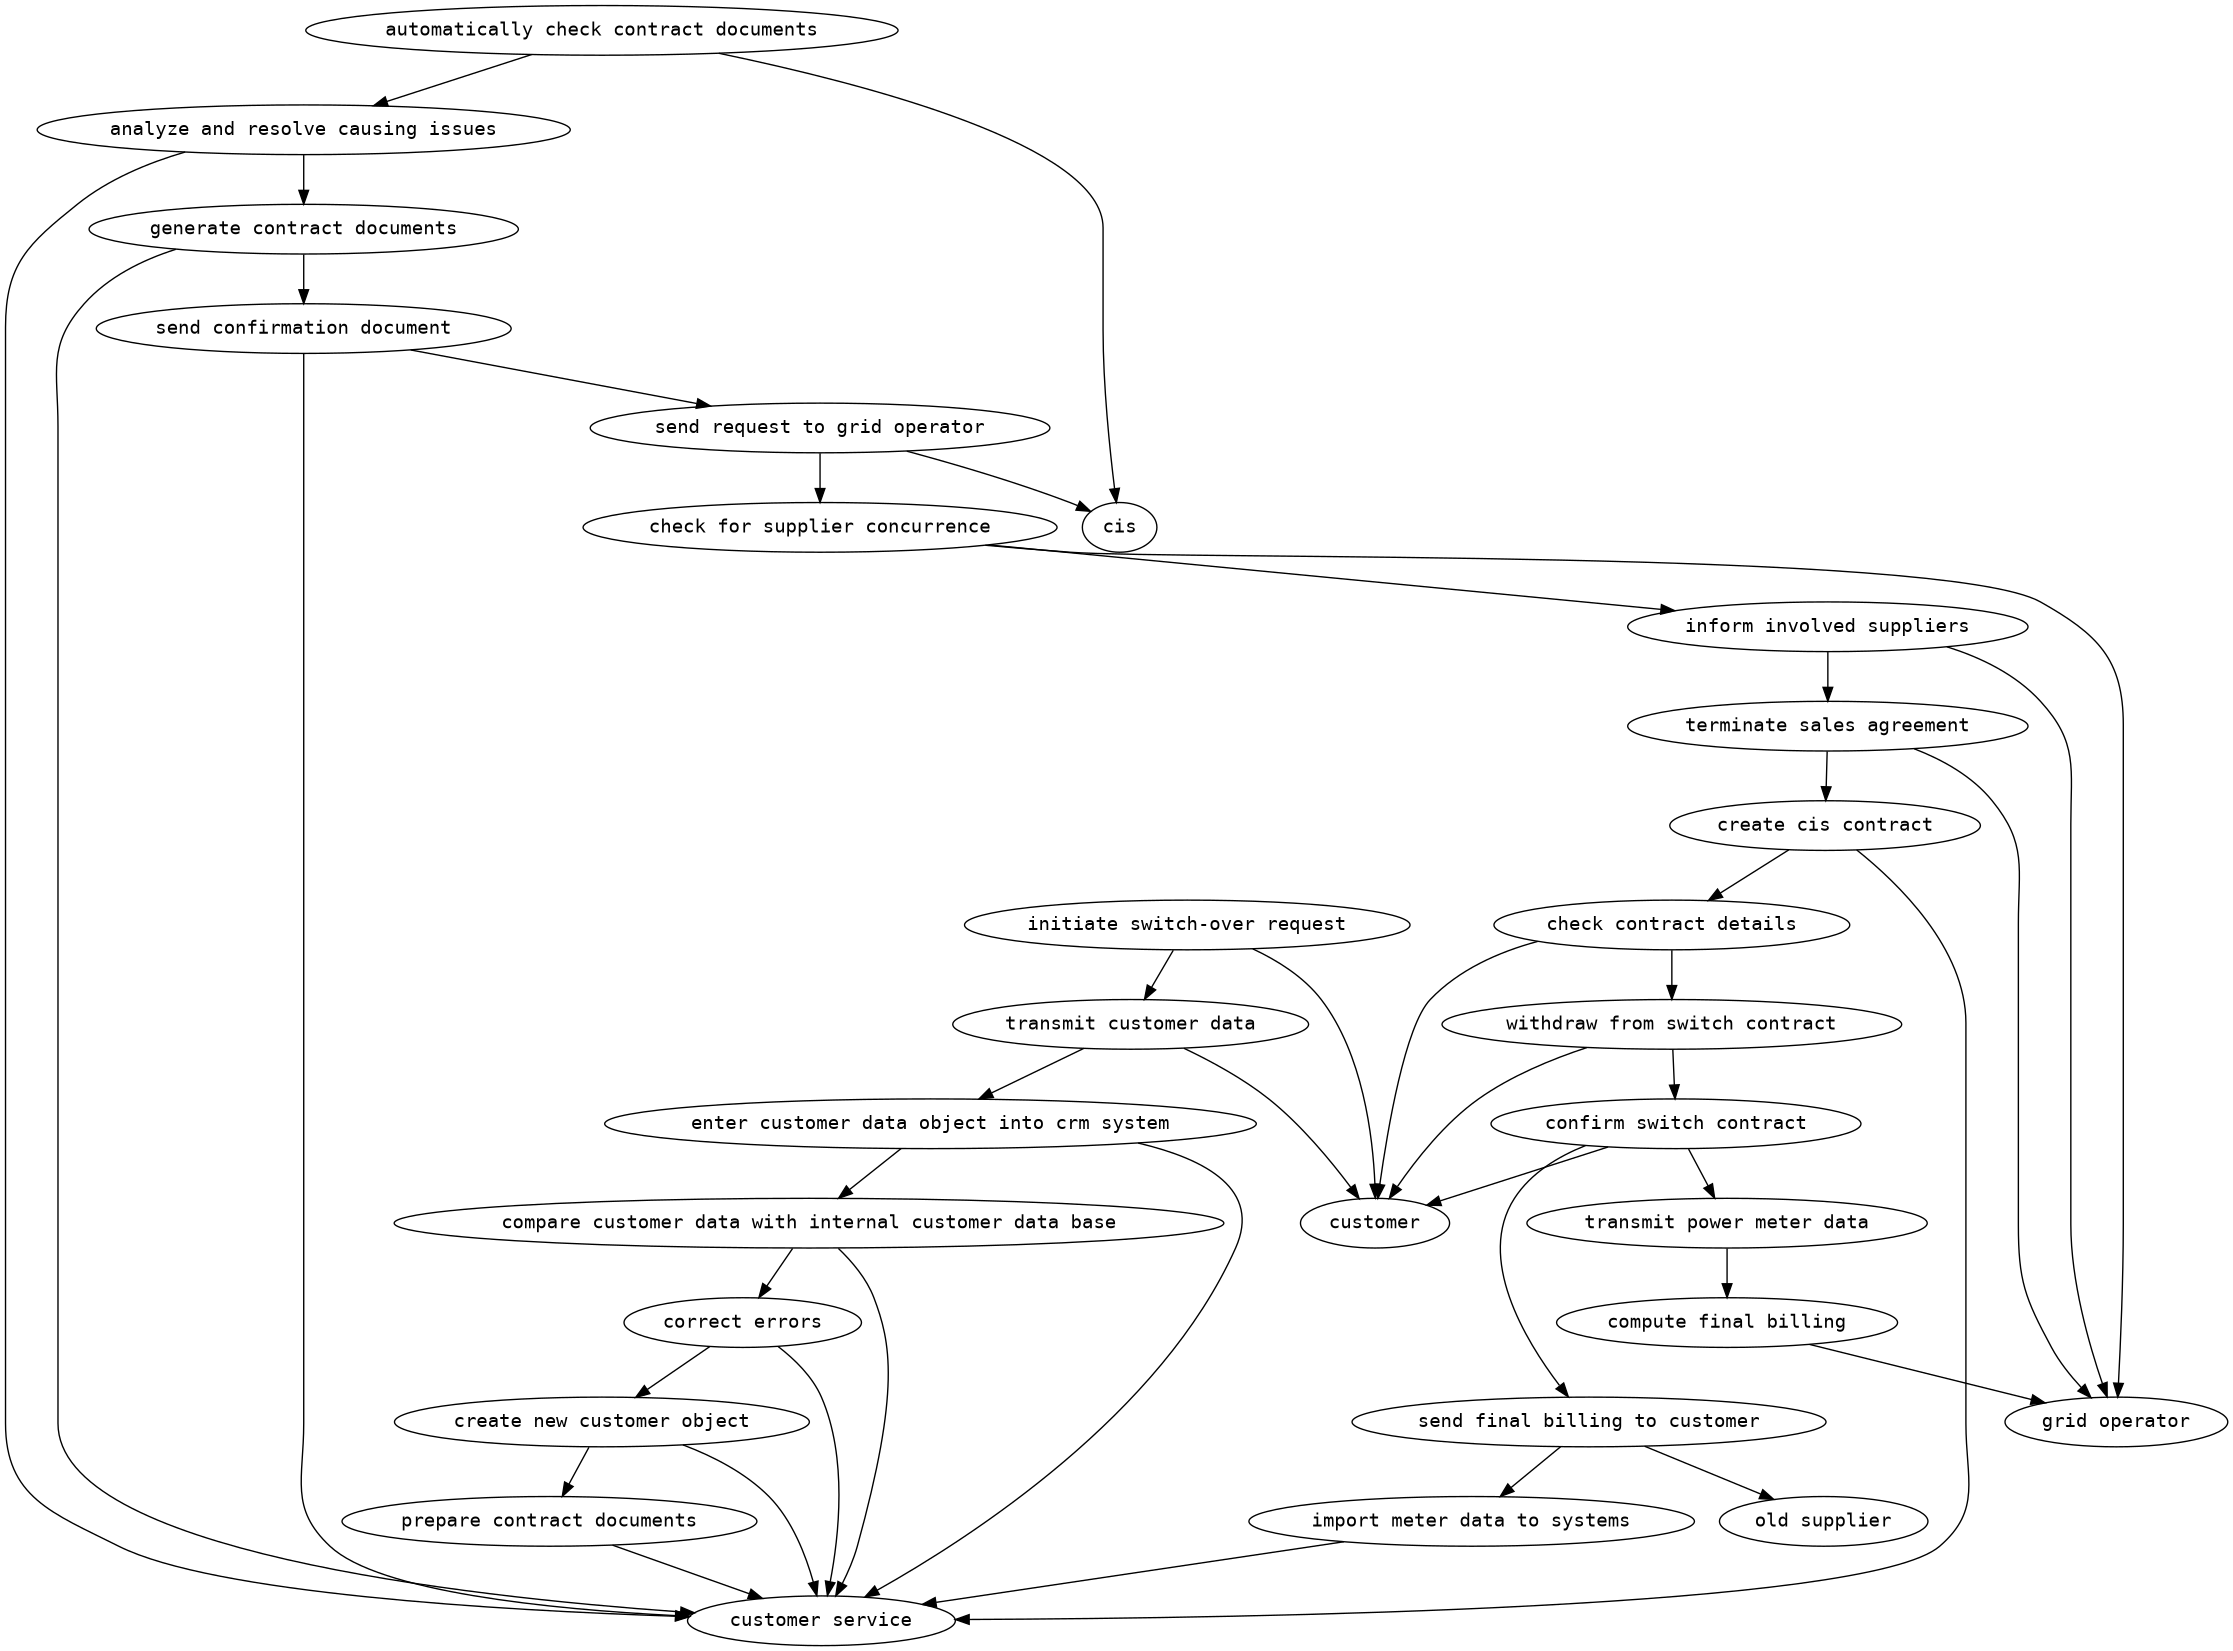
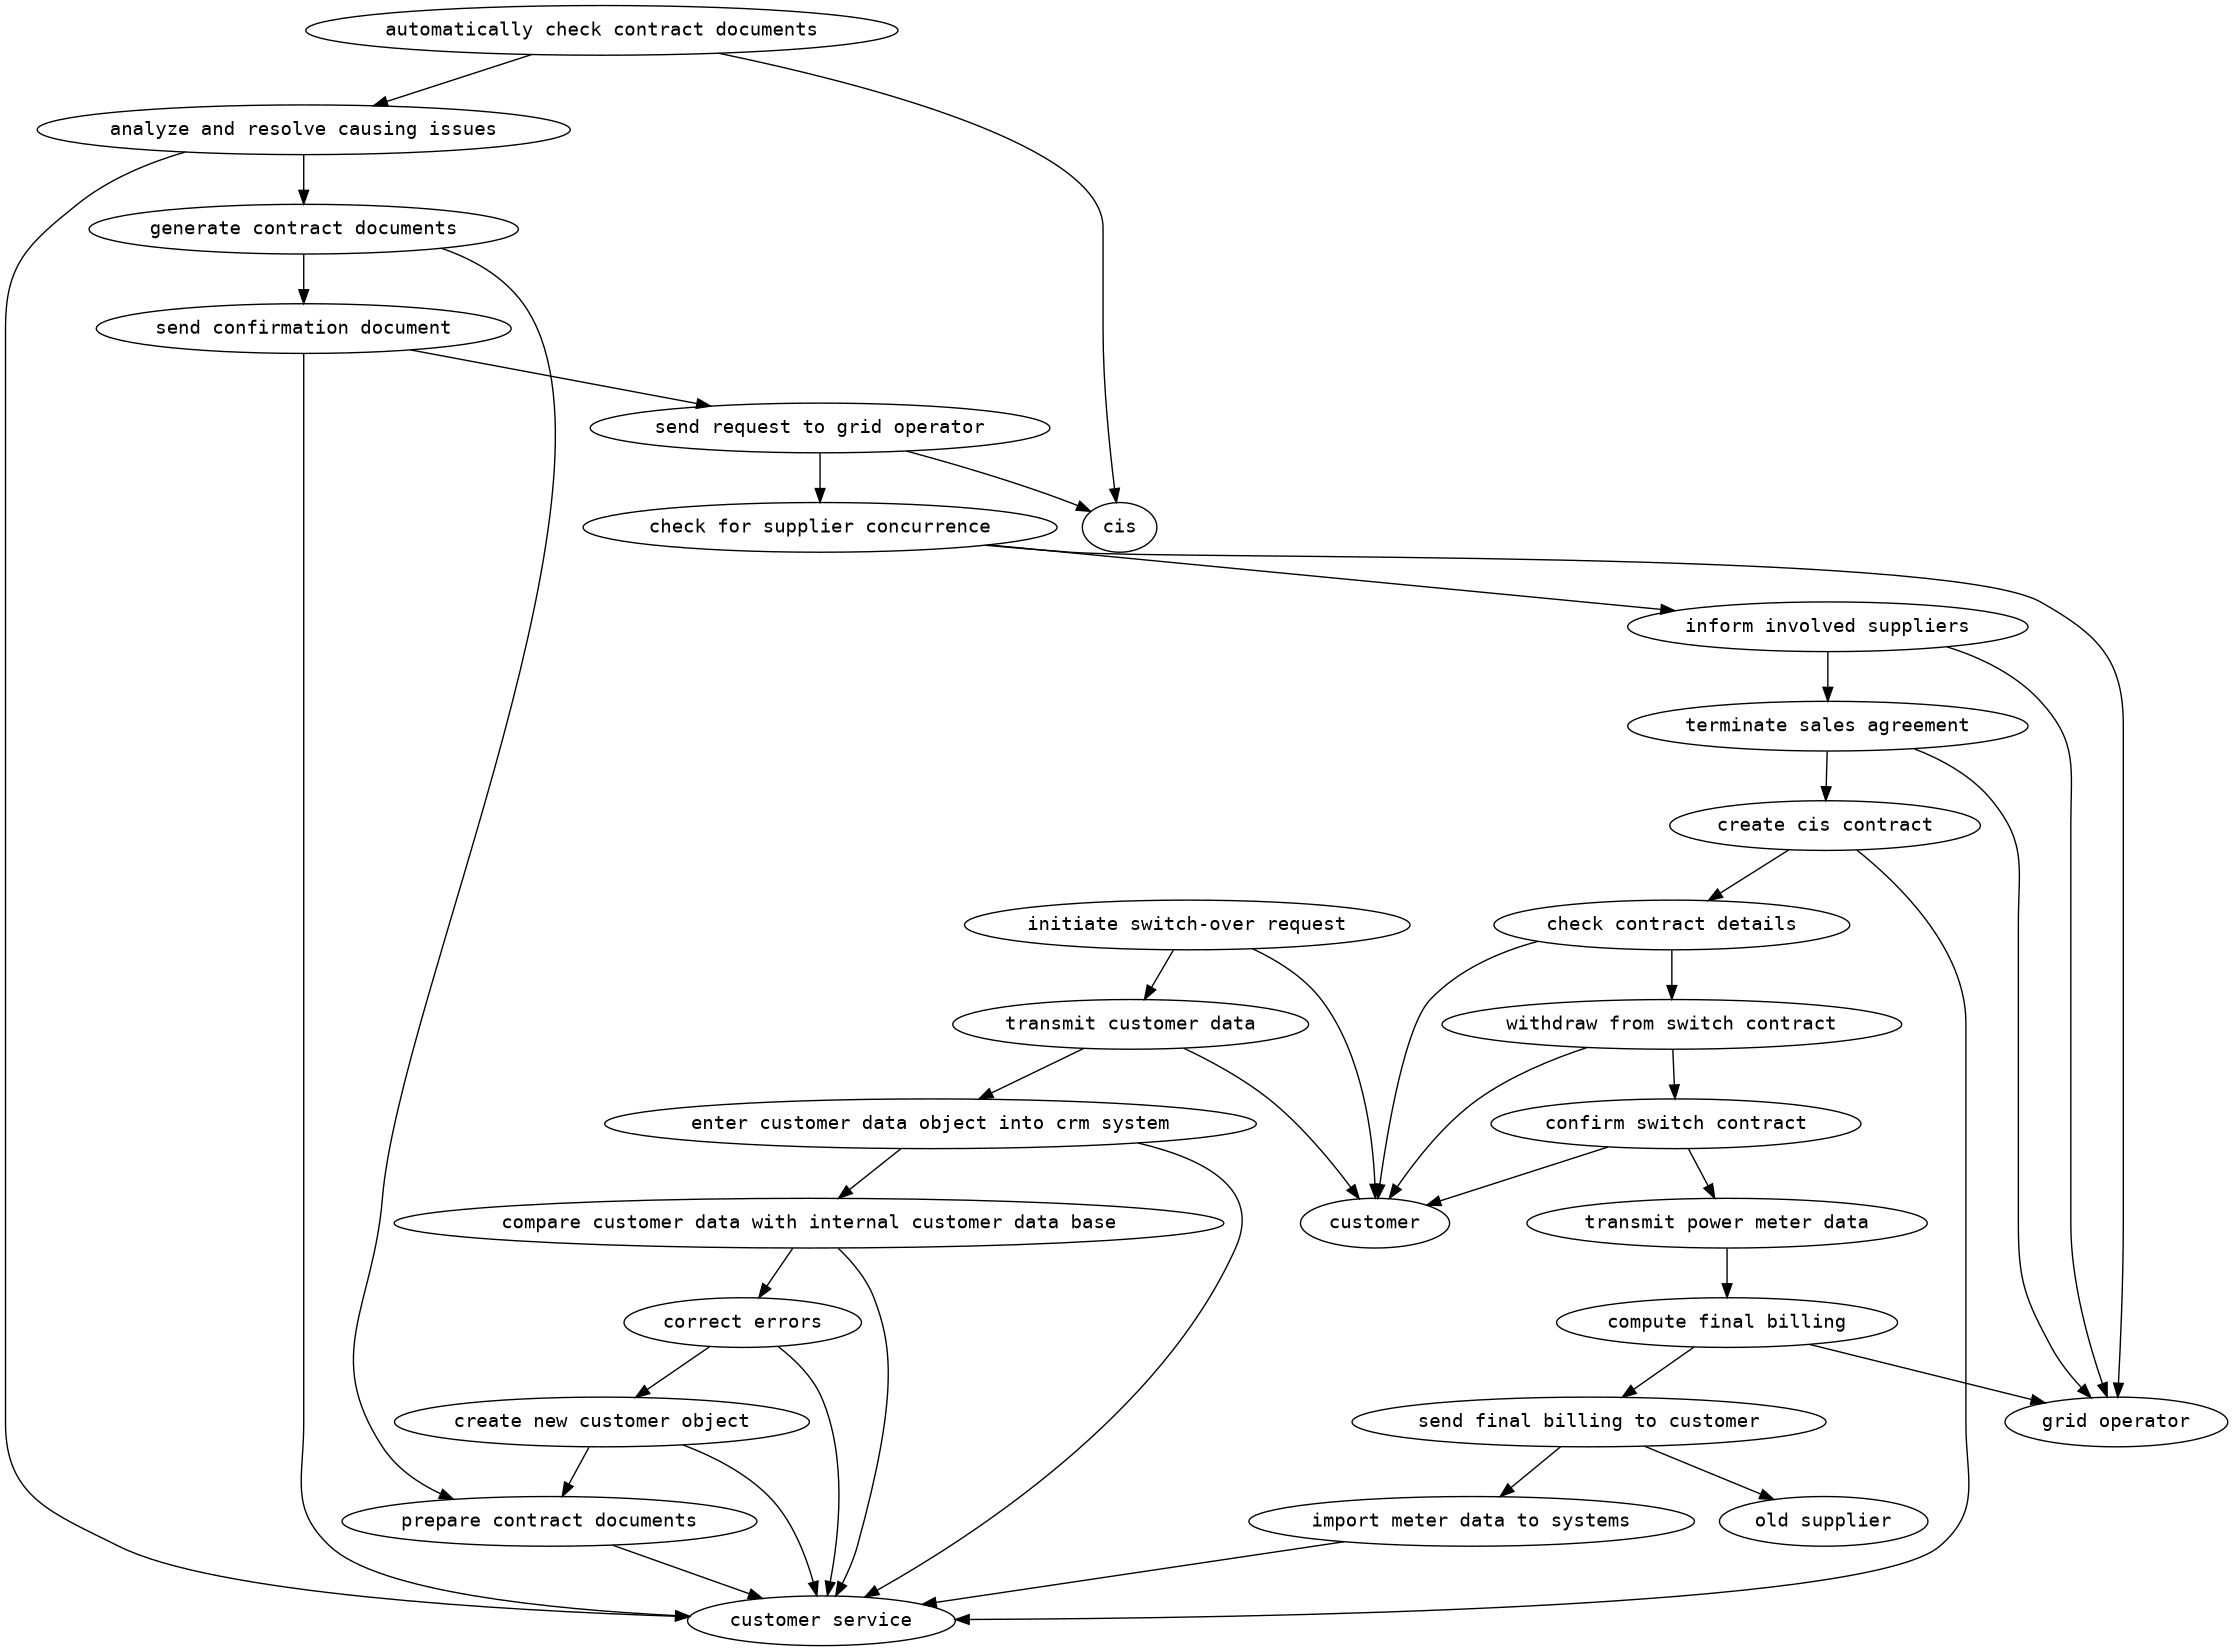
(58, 1145) -> (467, 865)
(1501, 1253) -> (1664, 1368)
